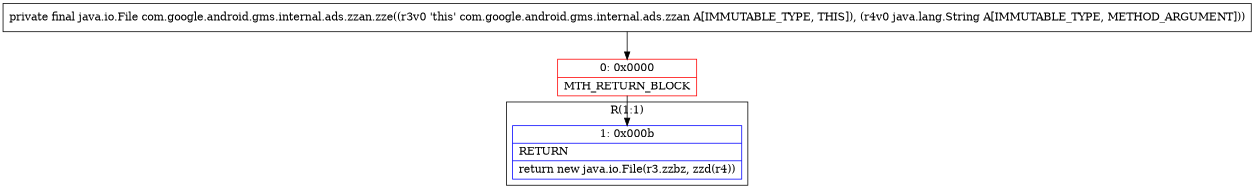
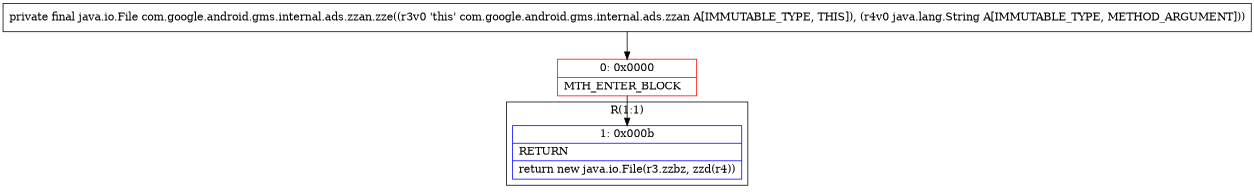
(627, 86) -> (623, 86)
